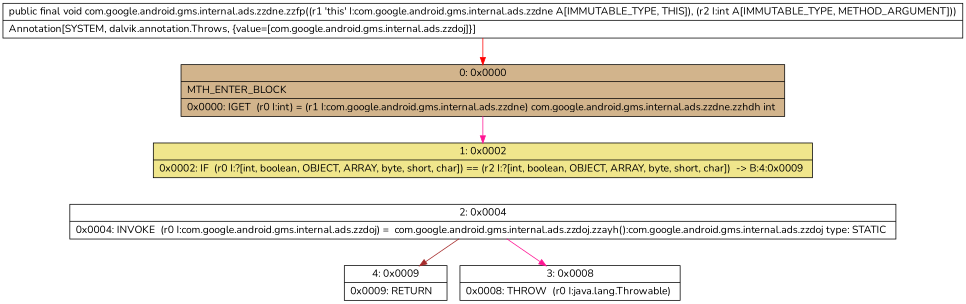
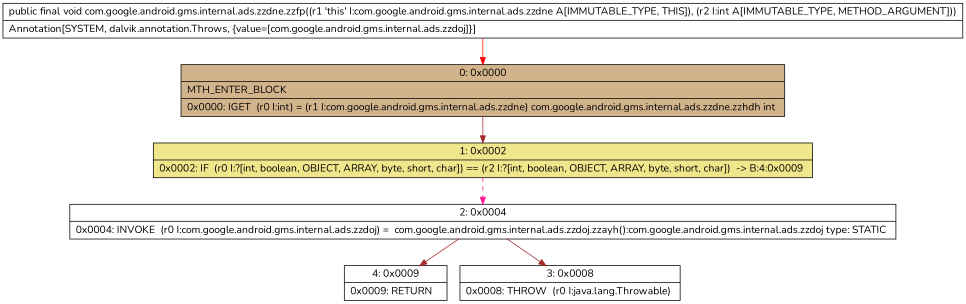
(483, 126) -> (483, 126)
none -> (483, 187)
(523, 250) -> (523, 250)
